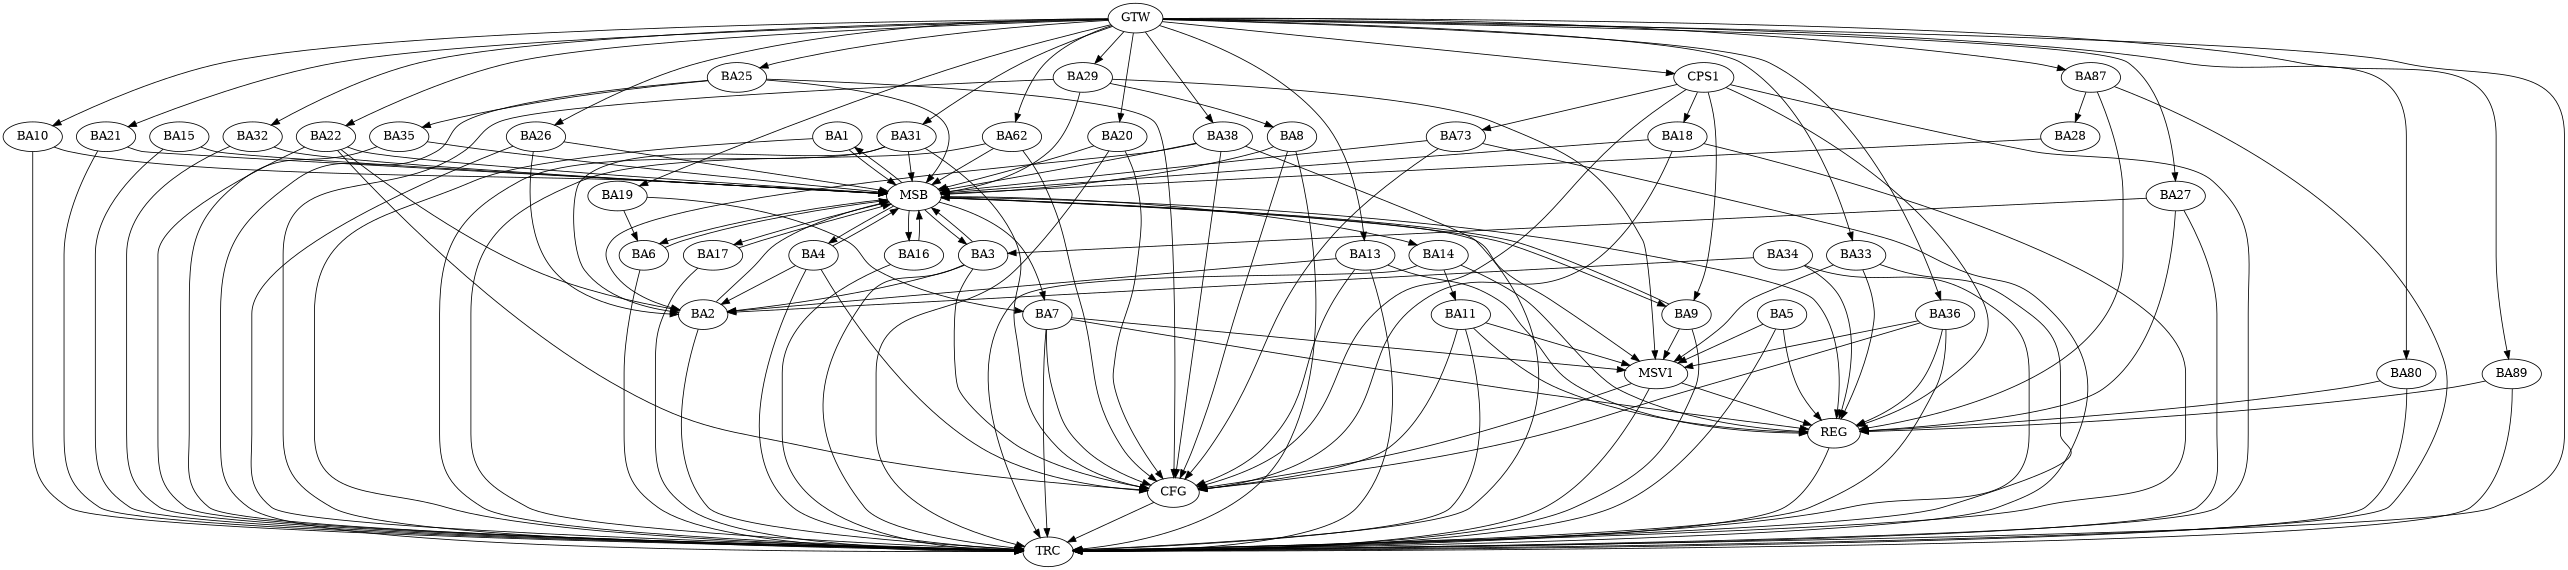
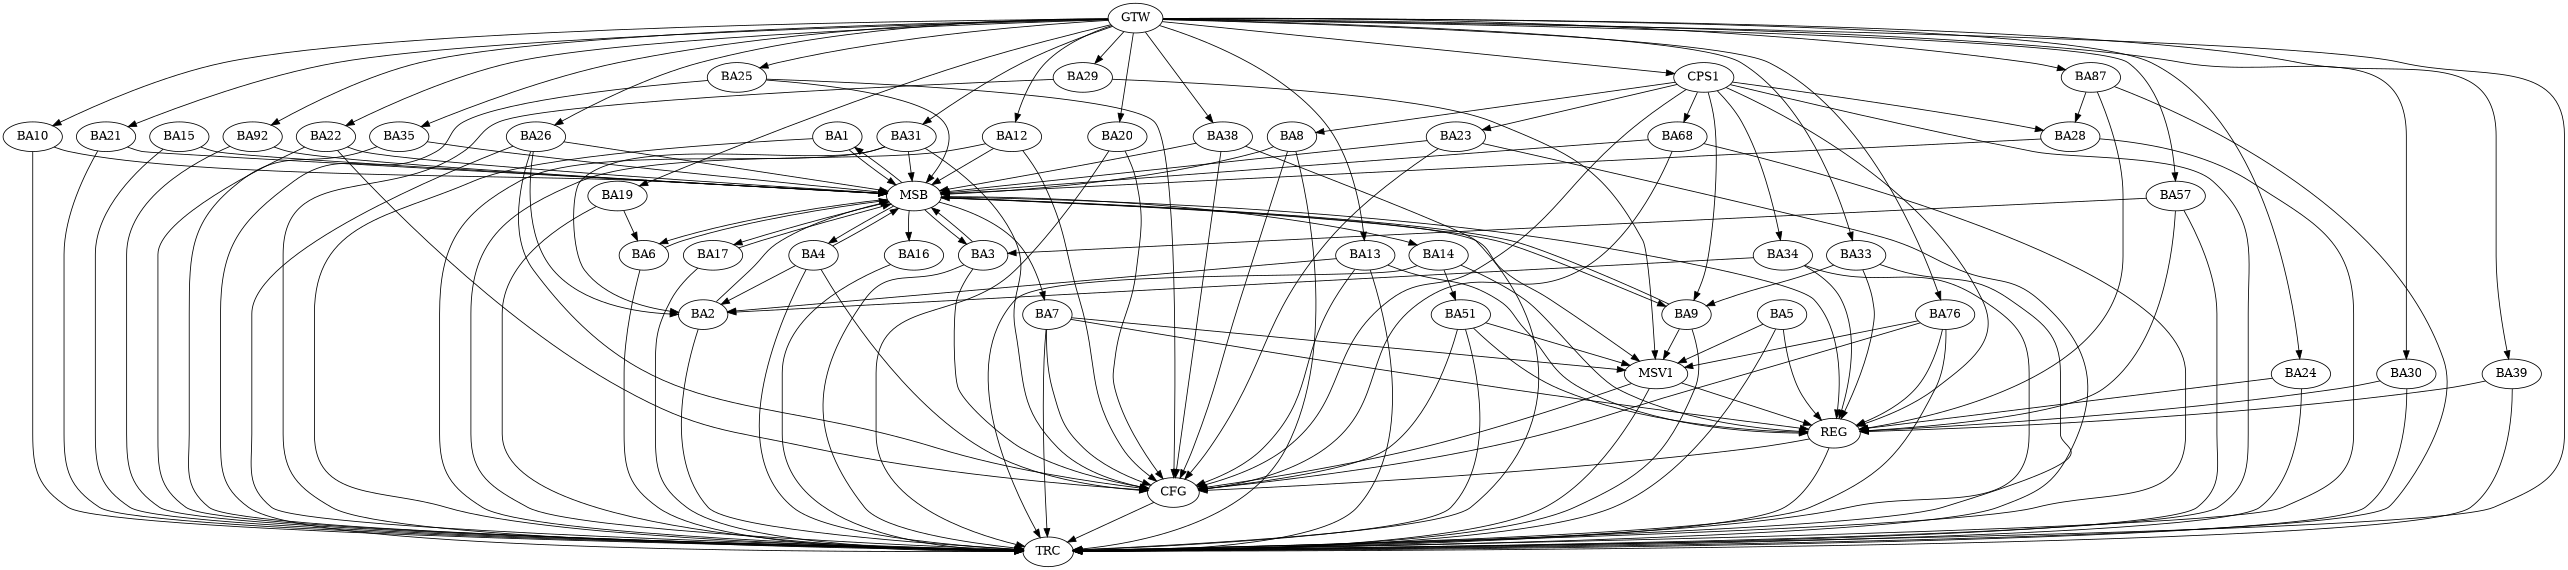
(568, 98) -> (746, 42)
(1188, 101) -> (1500, 107)
none -> (1884, 104)
(253, 137) -> (253, 137)
(1012, 137) -> (1012, 137)
(1456, 137) -> (1456, 137)
(1677, 137) -> (1677, 137)
(1047, 153) -> none
none -> (1760, 164)
(1002, 173) -> none
(866, 183) -> none
(2176, 196) -> (2176, 196)
(919, 230) -> none
(829, 233) -> (609, 510)
(496, 252) -> none
(851, 294) -> none
(1750, 300) -> (1765, 287)
(1461, 315) -> (1461, 315)
(1945, 315) -> (1945, 315)
none -> (2301, 374)
(2406, 374) -> (2406, 374)
(2512, 374) -> (2512, 374)
none -> (737, 403)
none -> (1524, 471)
none -> (2275, 509)
